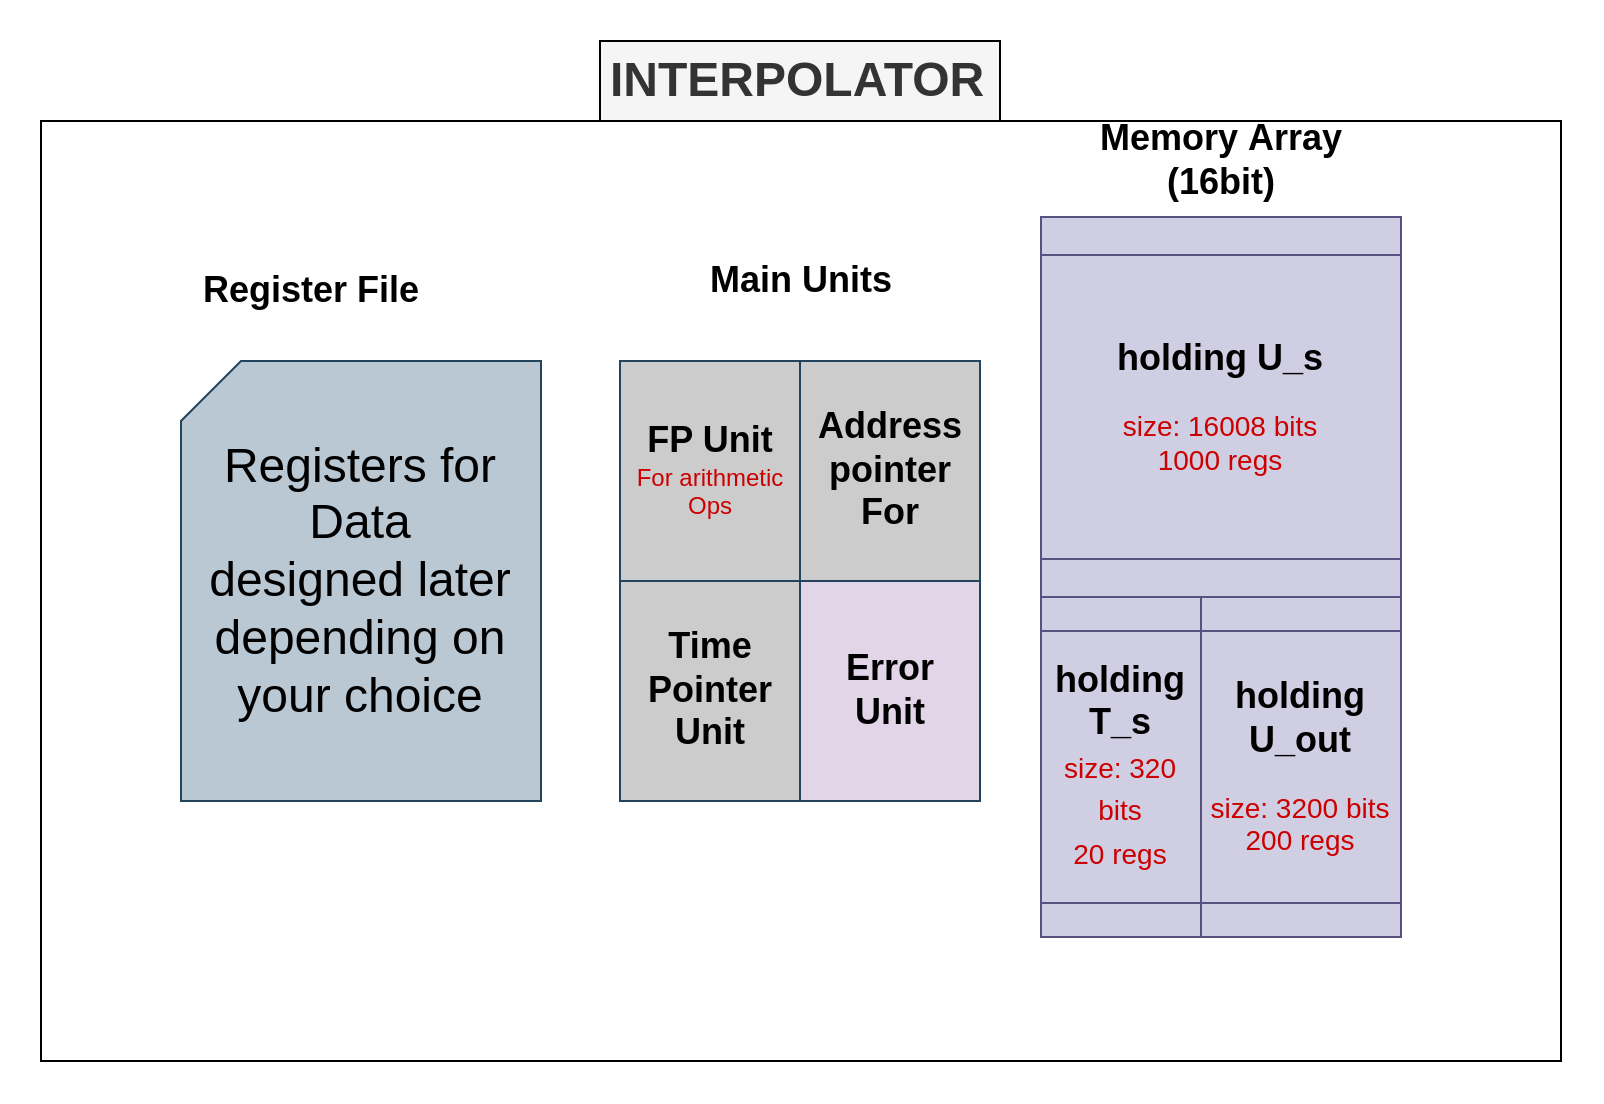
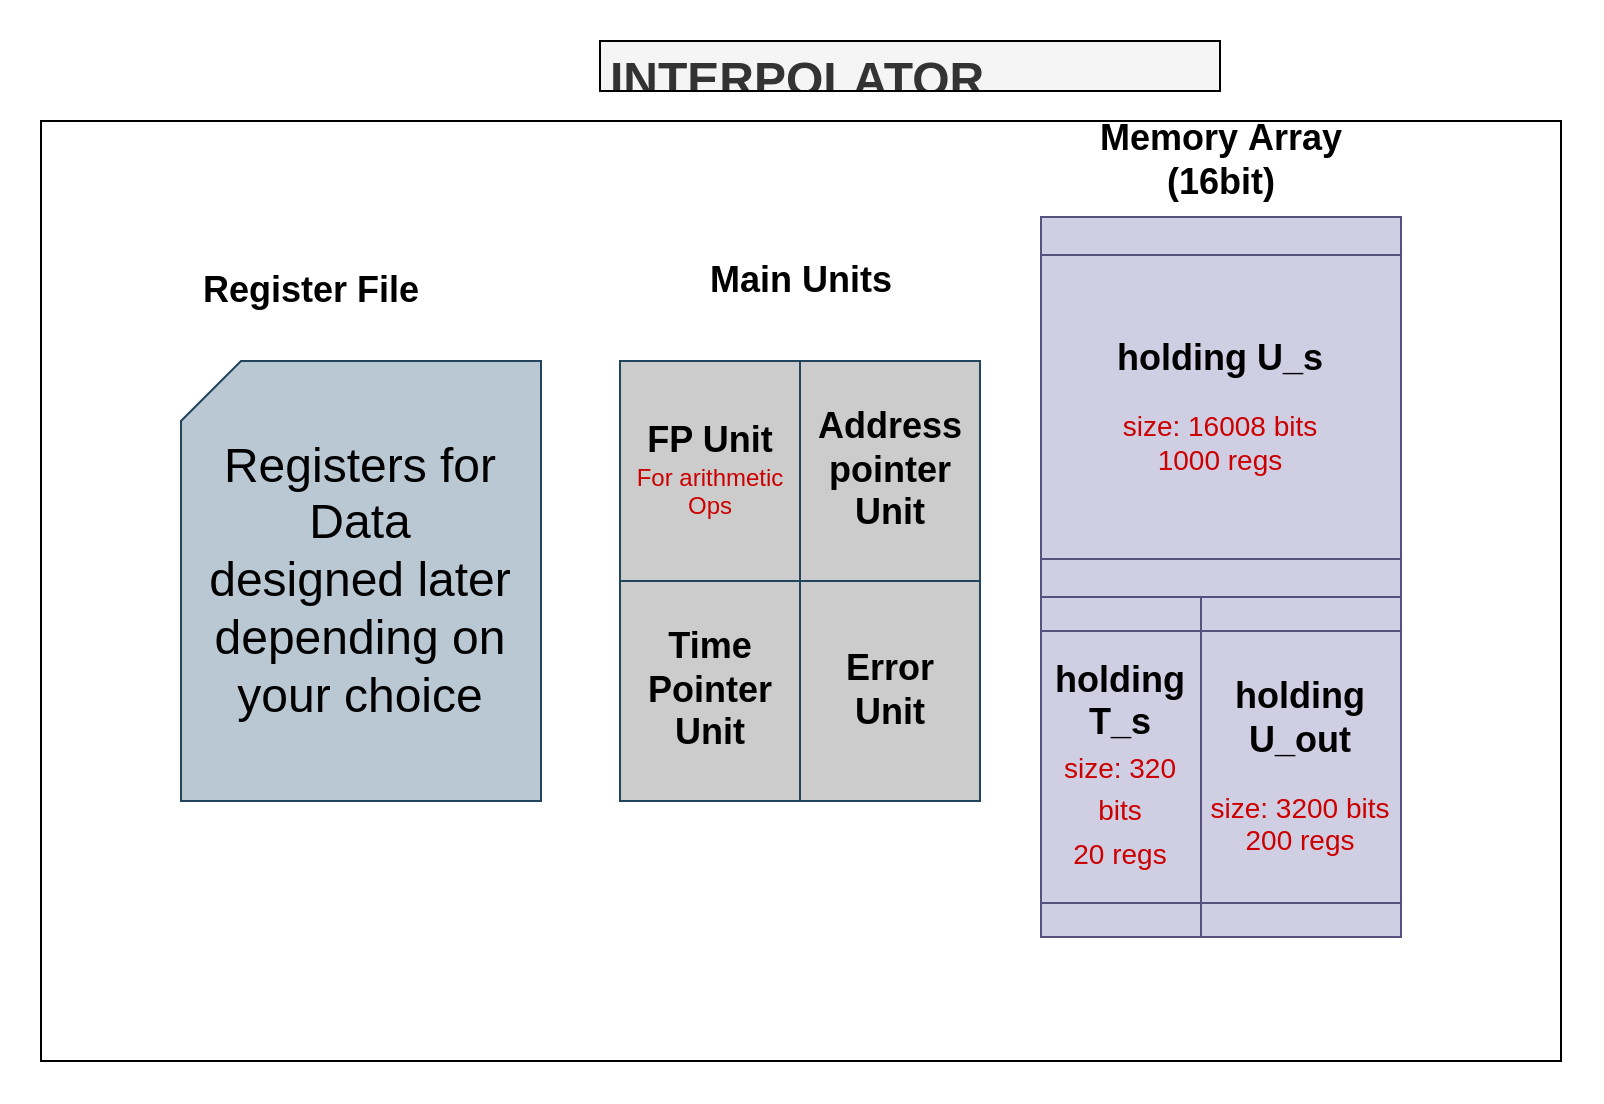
(800, 81) -> (910, 66)
(891, 471) -> (891, 471)
(890, 691) -> (890, 691)
